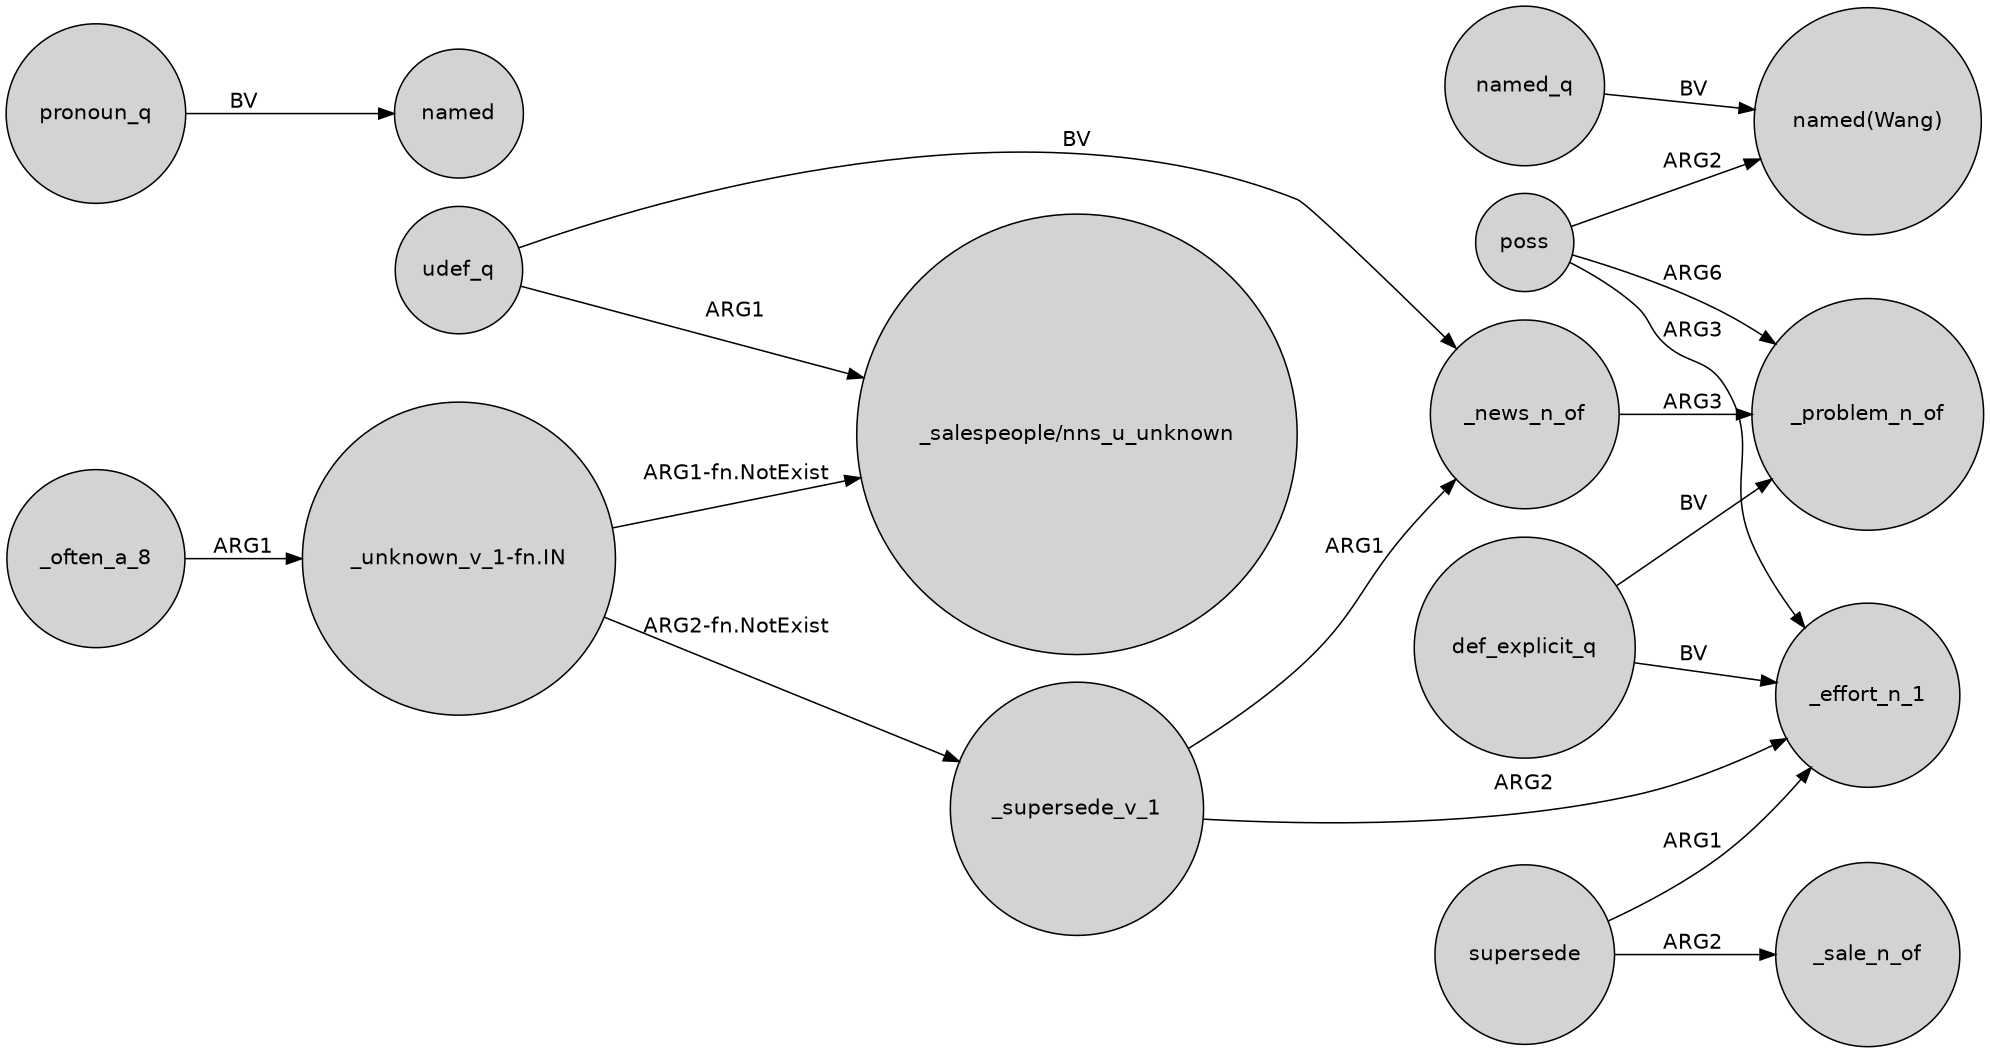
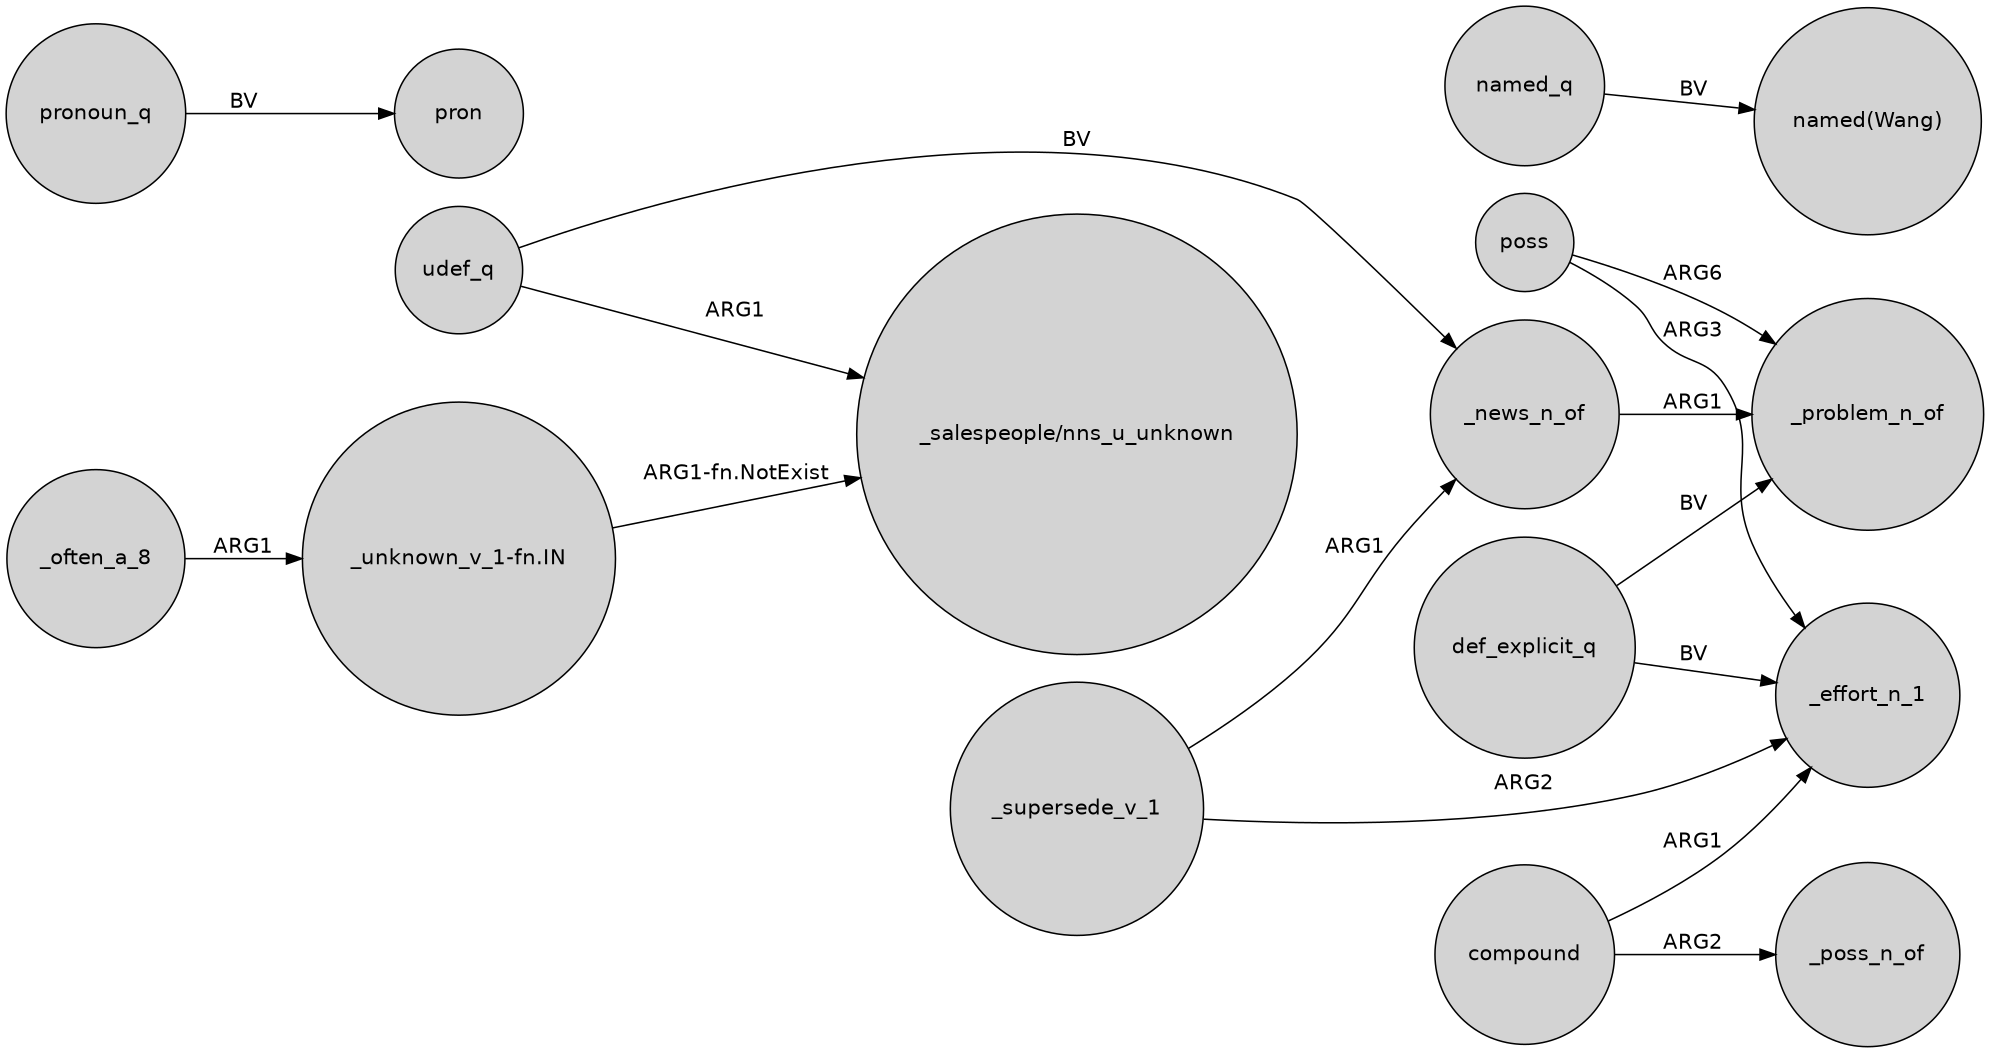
(459, 114) -> (459, 114)
(1658, 195) -> none
(1694, 403) -> (1694, 403)
(775, 686) -> none
(1525, 955) -> (1525, 955)
(1868, 955) -> (1868, 955)
